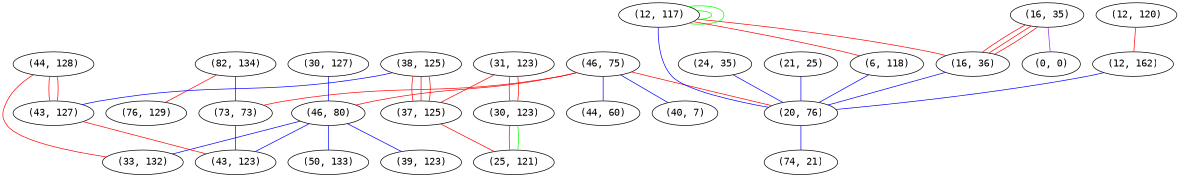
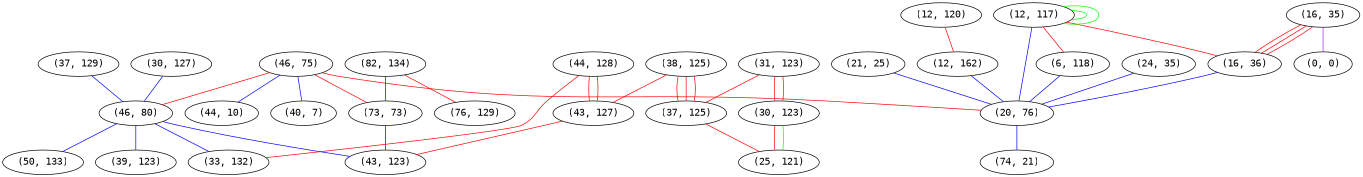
none -> (79, 64)
(245, 88) -> (640, 89)
(603, 113) -> (222, 113)
